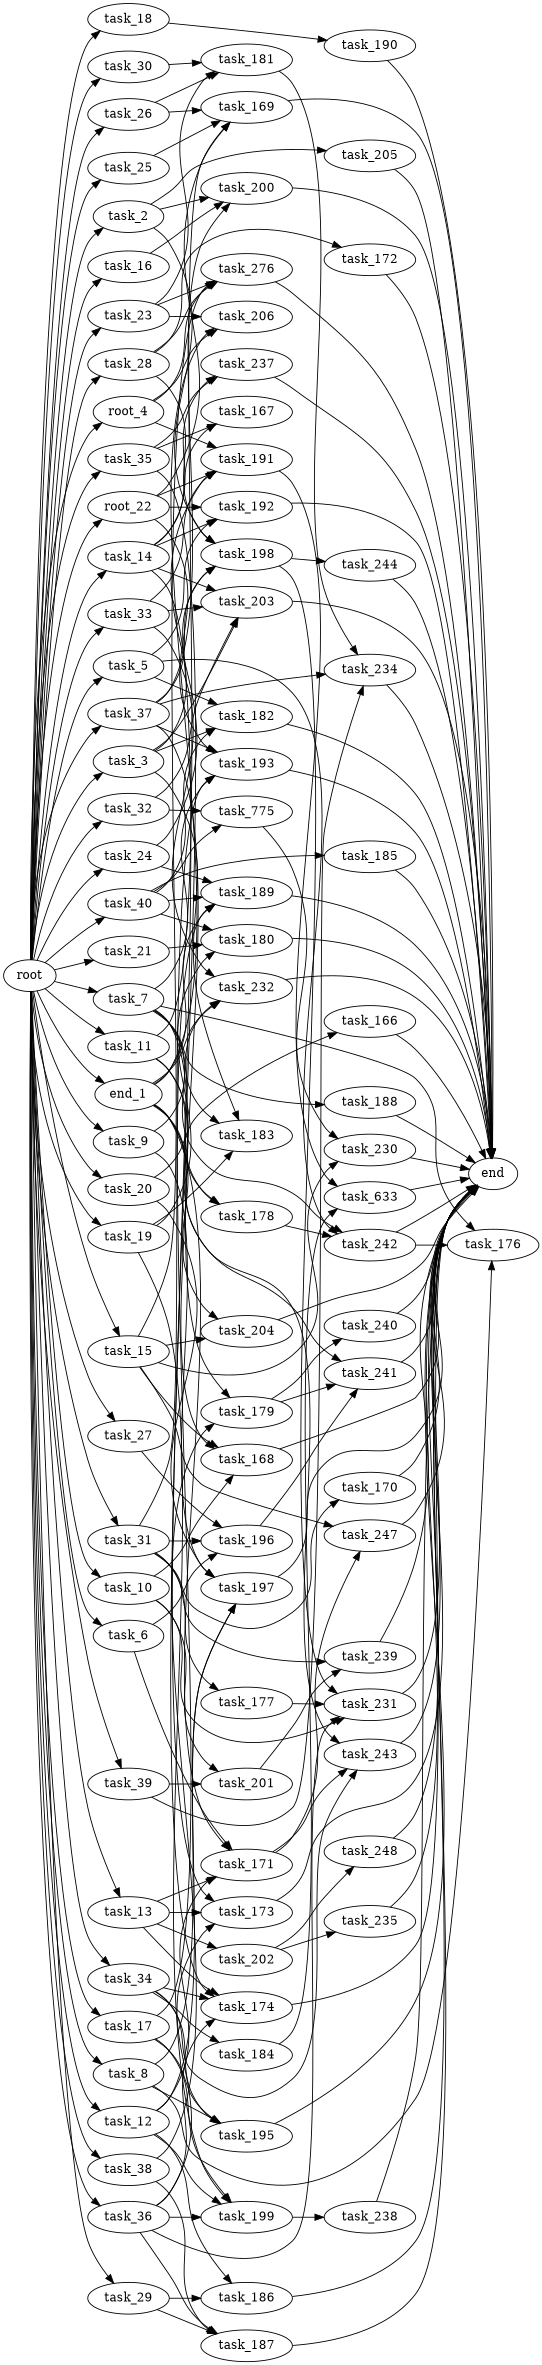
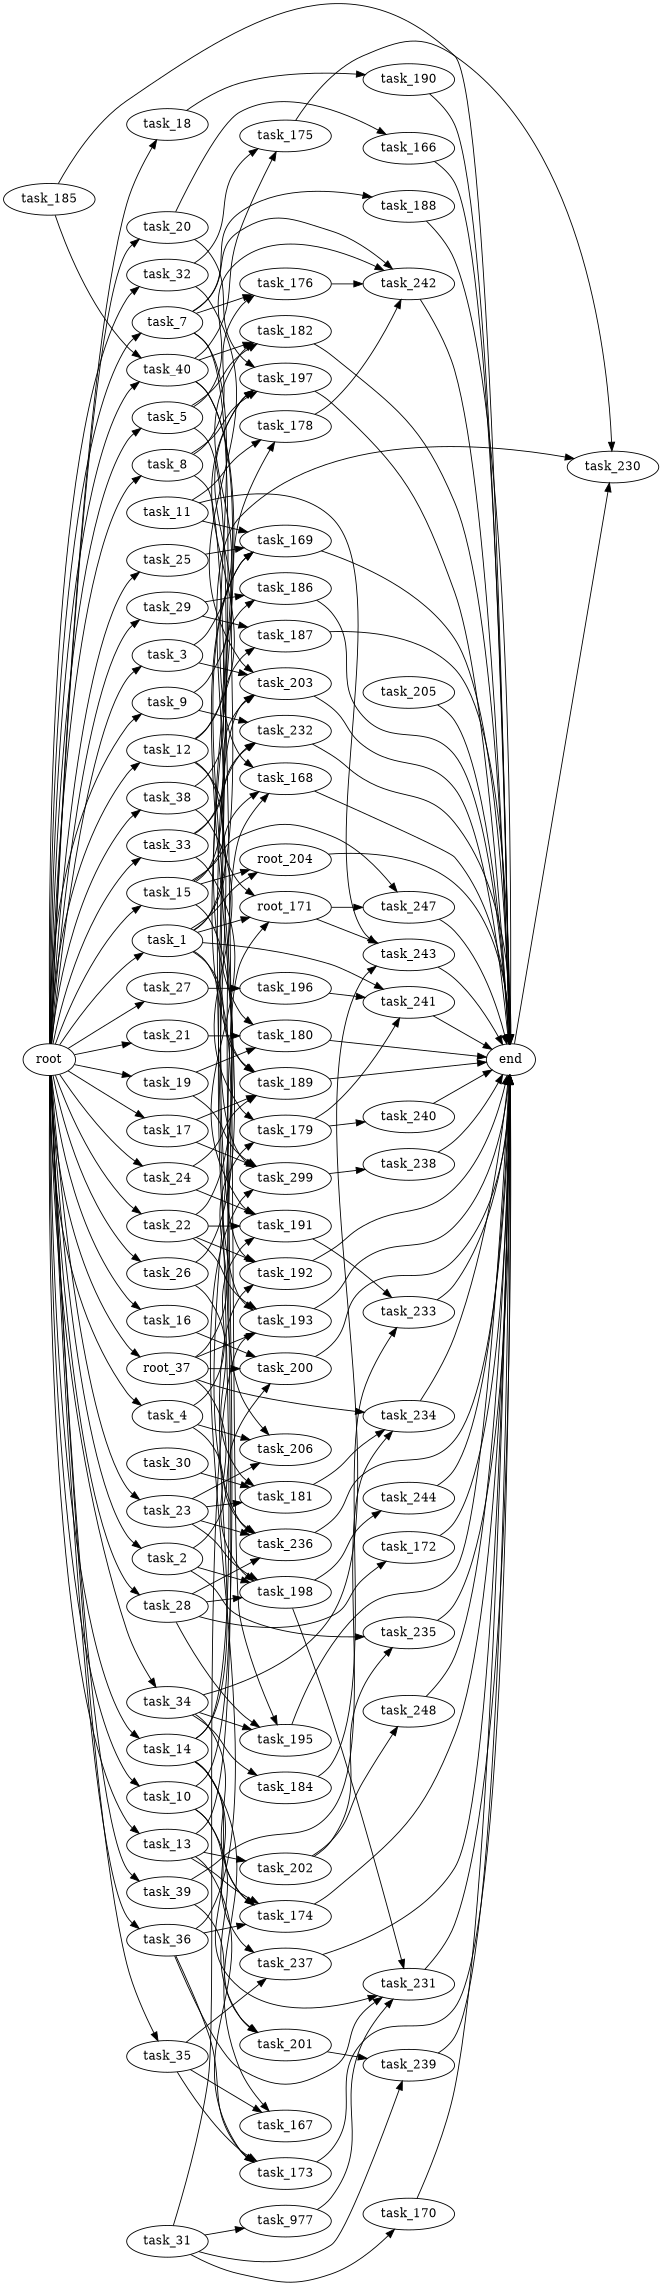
(227, 157) -> (250, 1621)
(247, 269) -> (286, 1545)
(129, 412) -> (167, 1416)
(129, 507) -> (167, 1226)
(42, 519) -> none
(185, 663) -> (222, 1549)
(129, 714) -> (167, 1369)
(247, 812) -> (286, 136)
(230, 863) -> (87, 289)
(70, 1010) -> none
(129, 1095) -> (167, 941)
(247, 1136) -> none
(430, 1162) -> (561, 768)
(370, 1198) -> (409, 1312)
(427, 1245) -> (343, 284)
(58, 1326) -> none
(247, 1331) -> (286, 860)
(181, 1541) -> none
(129, 1636) -> none
(247, 1703) -> (286, 2221)
(247, 1865) -> (286, 907)
(185, 2078) -> (206, 1671)
(247, 2217) -> (286, 1178)
(174, 2282) -> none
